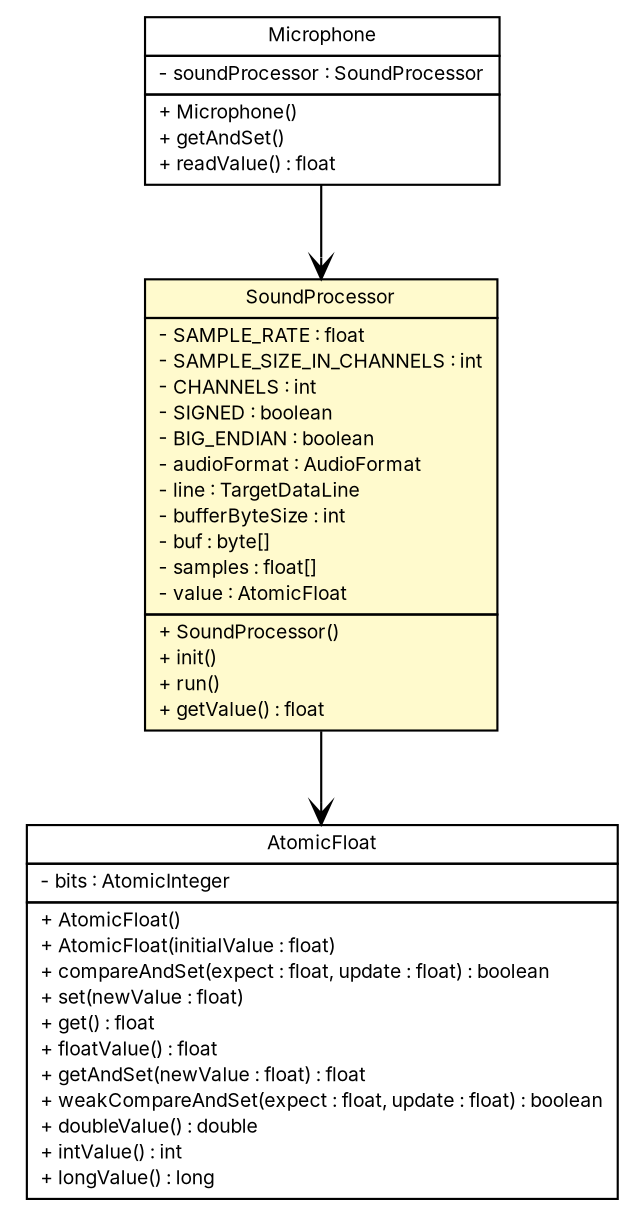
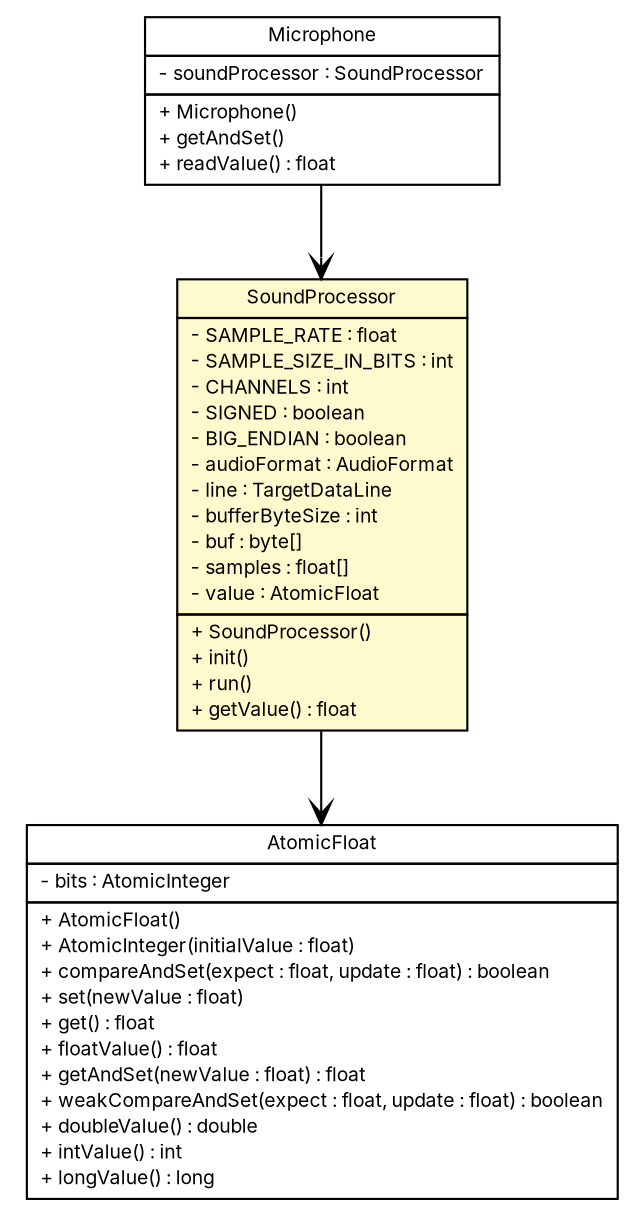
(321, 362) -> (322, 362)
(188, 946) -> (198, 946)
